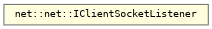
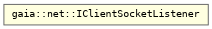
(106, 15) -> (106, 15)
